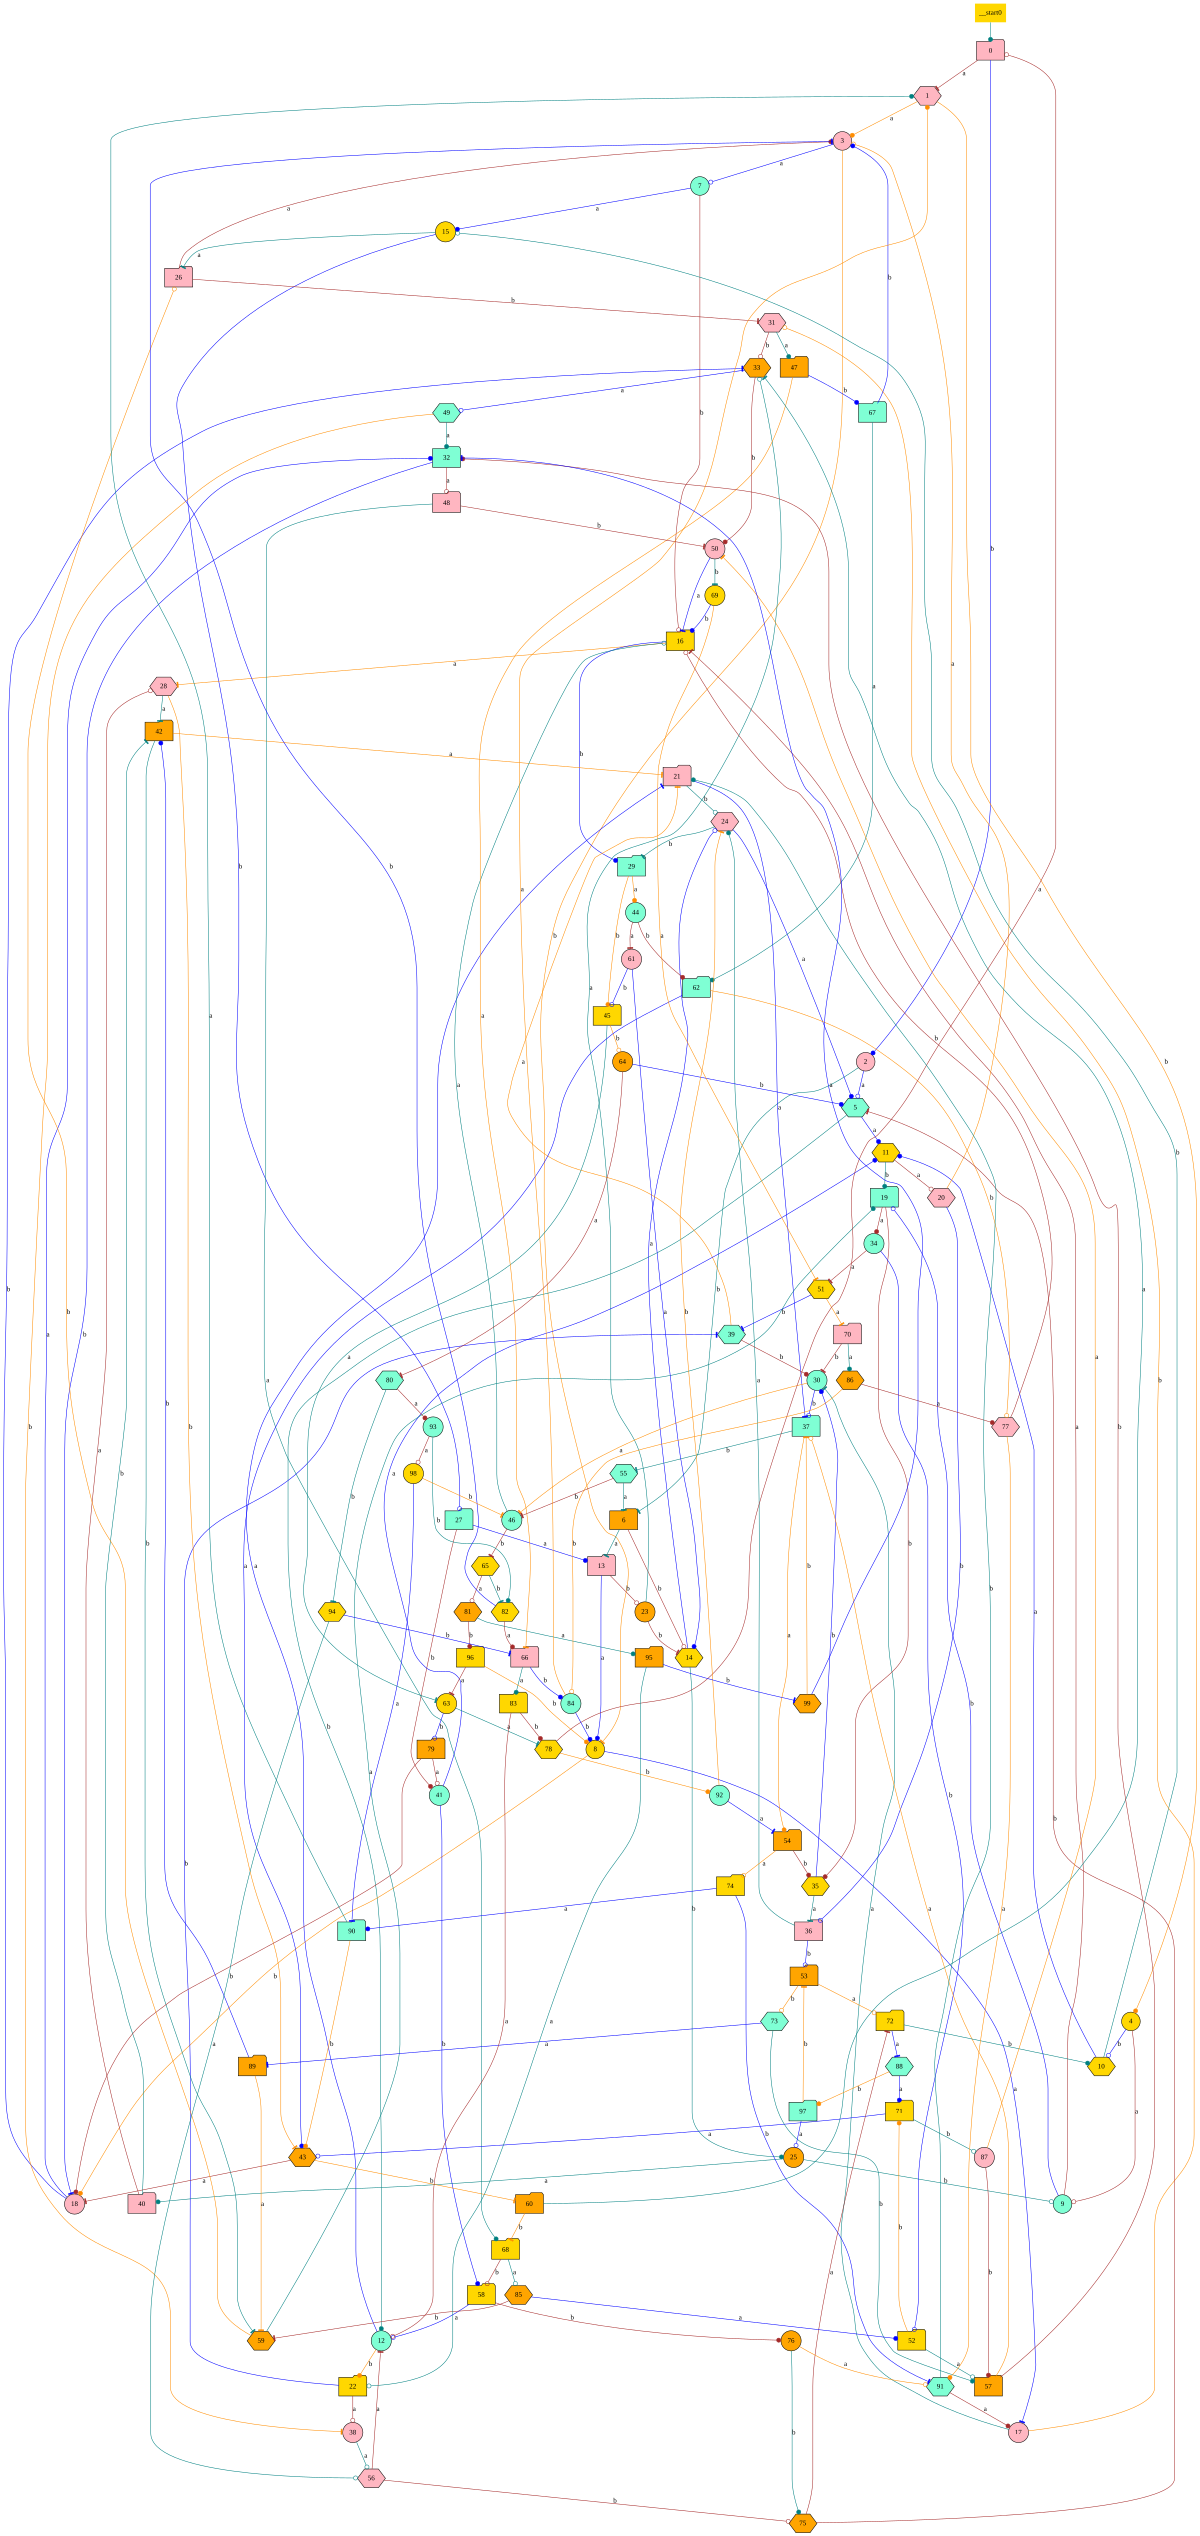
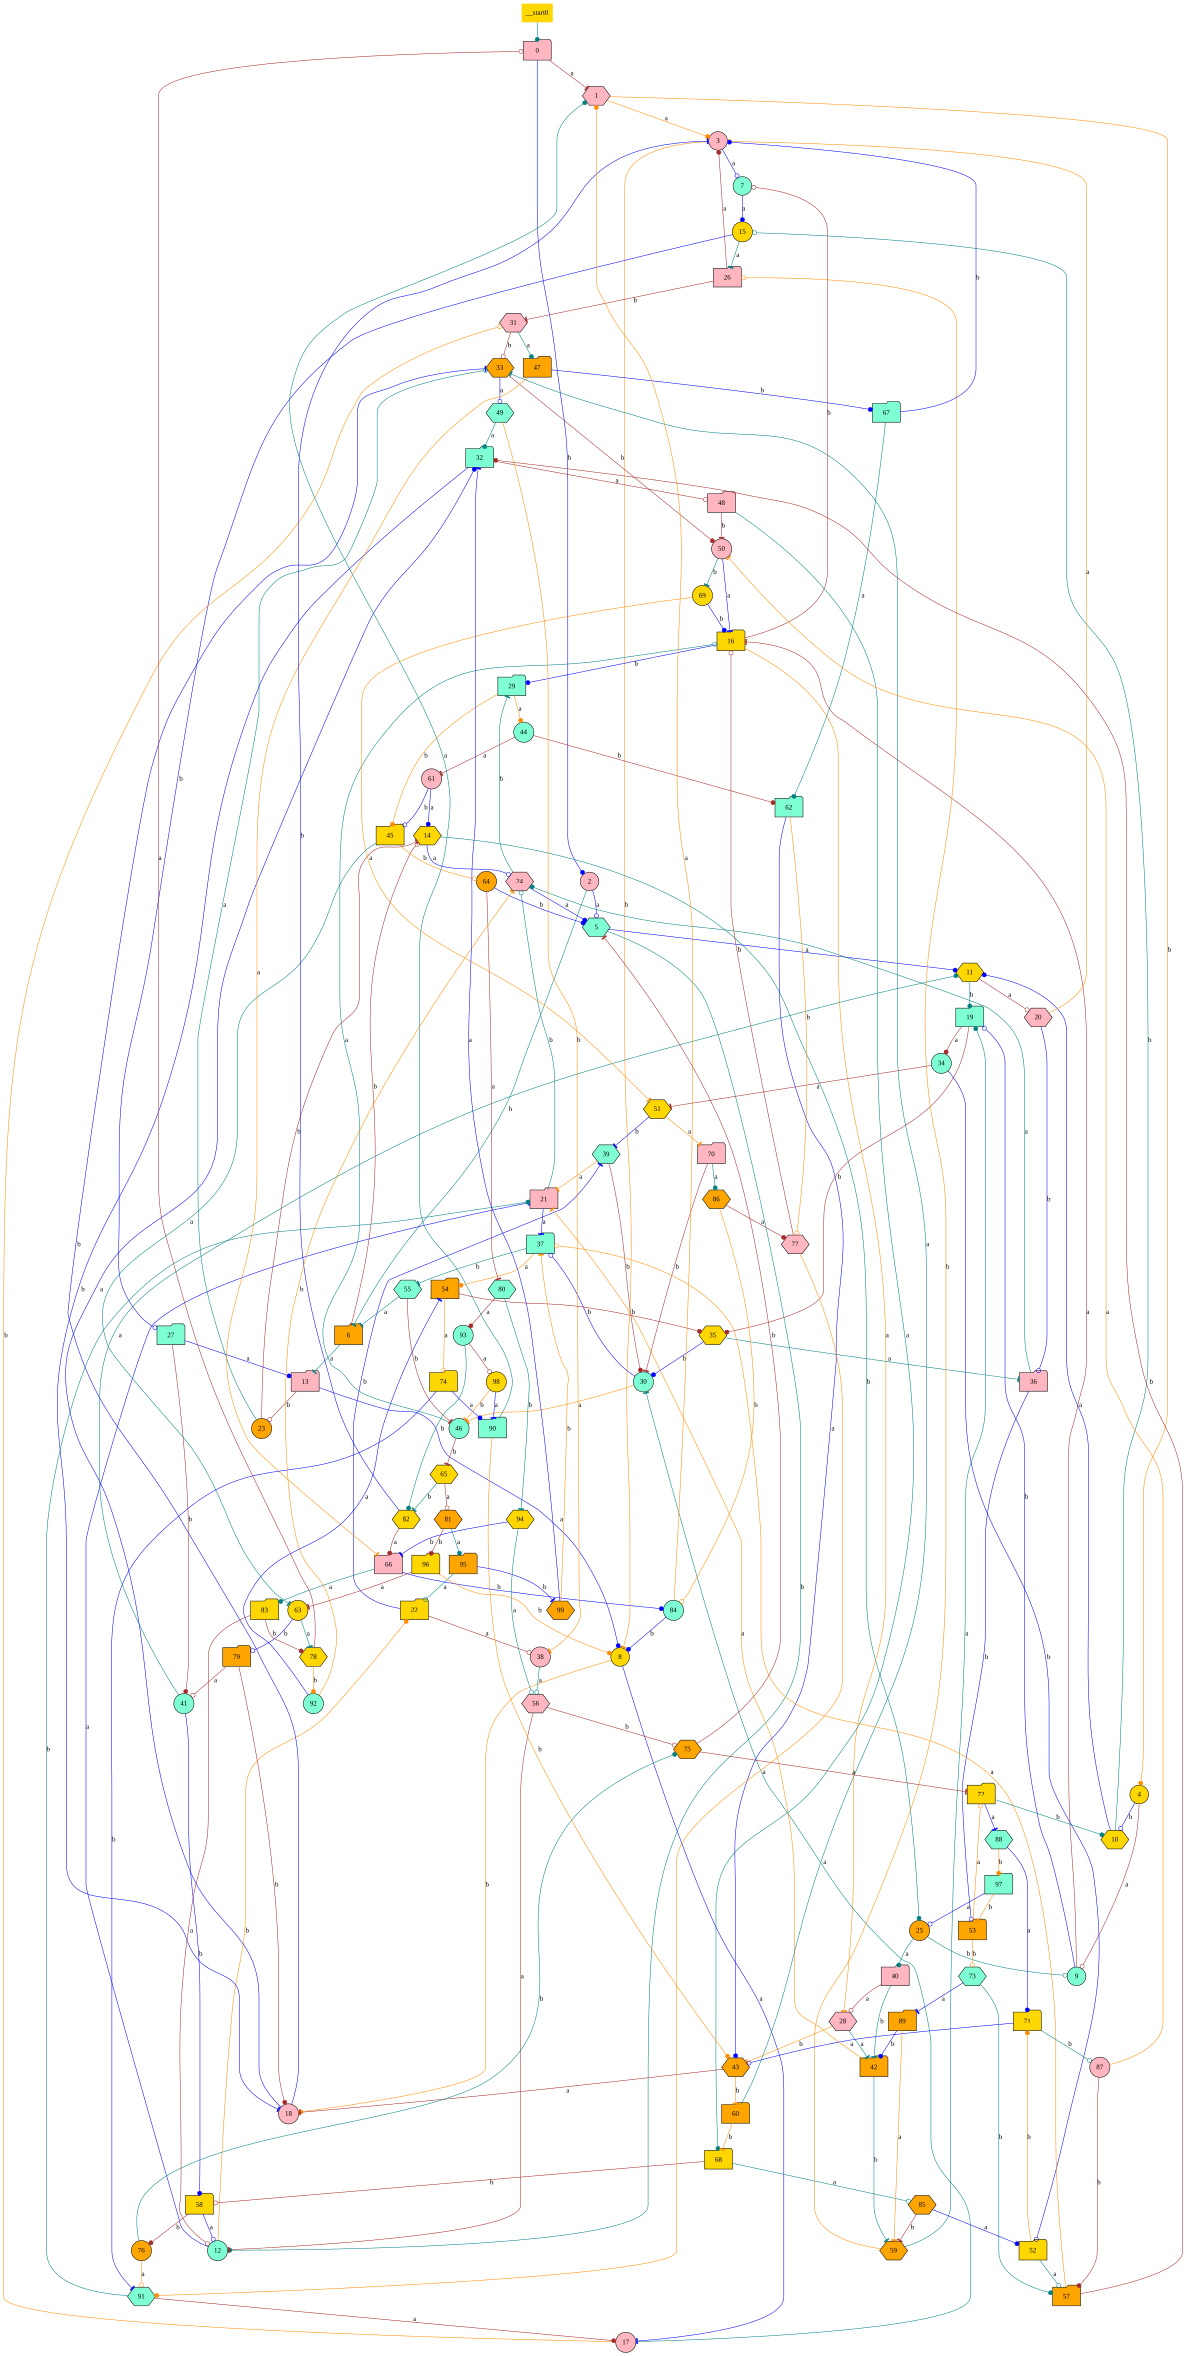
(700, 414) -> (827, 413)
(440, 1393) -> (306, 1194)
